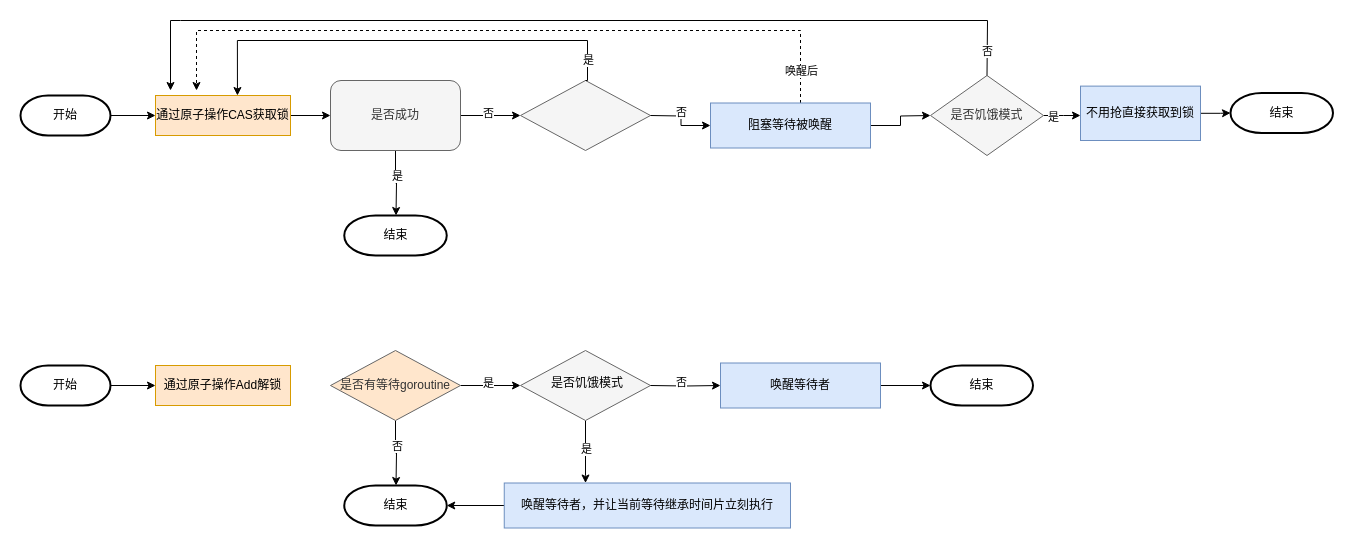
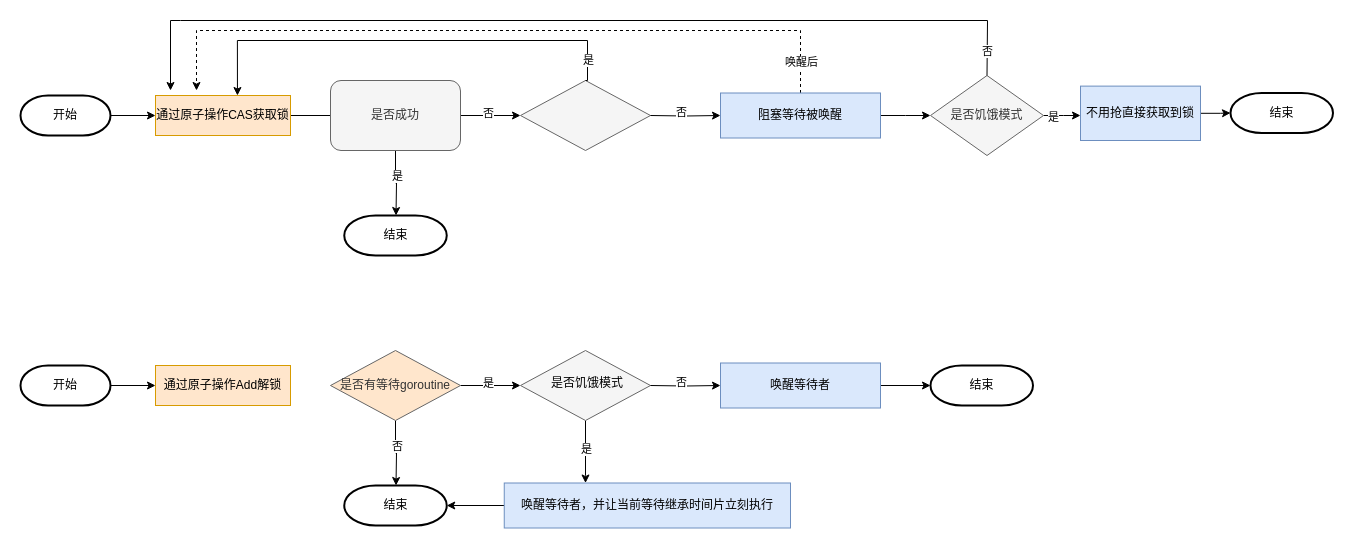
(322, 116) -> (324, 116)
(791, 126) -> (801, 116)
